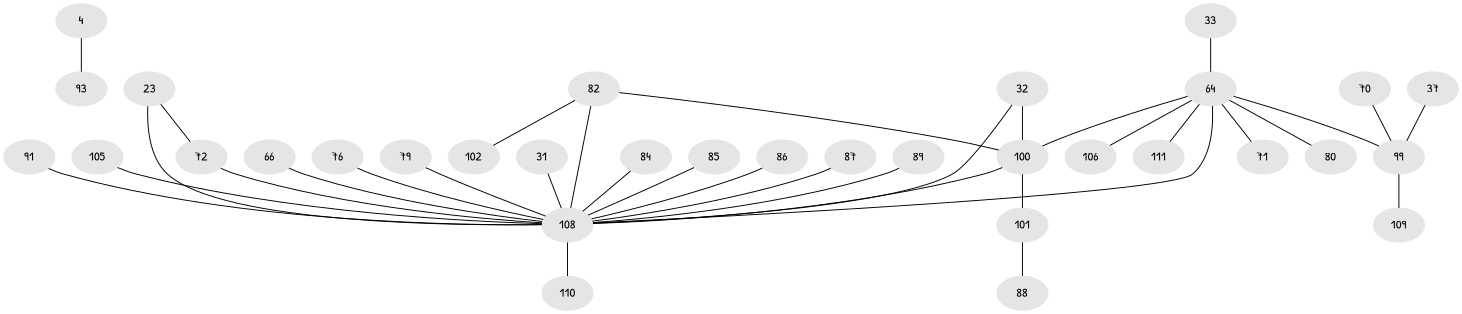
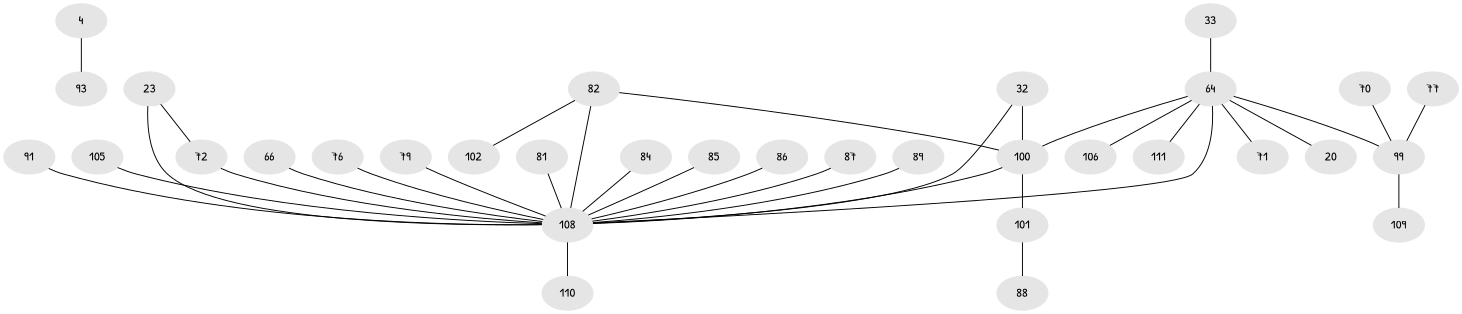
(1433, 89) -> (1433, 89)
(542, 157) -> (542, 157)
(1331, 157) -> (1331, 157)
